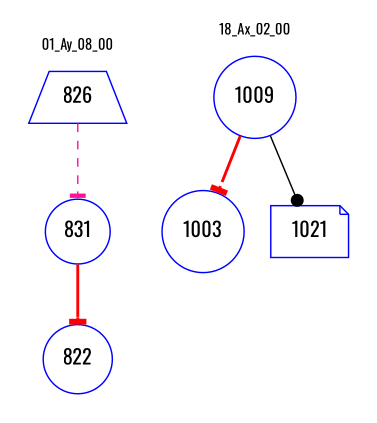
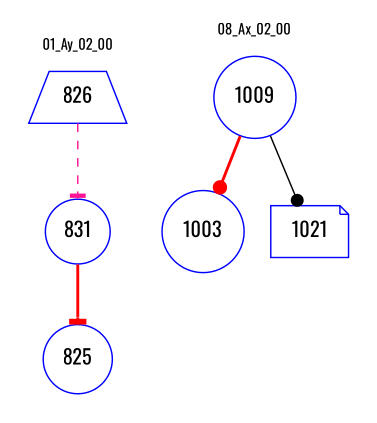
(255, 31) -> (255, 31)
(78, 46) -> (78, 46)
(231, 159) -> (231, 159)
(78, 359) -> (78, 359)
